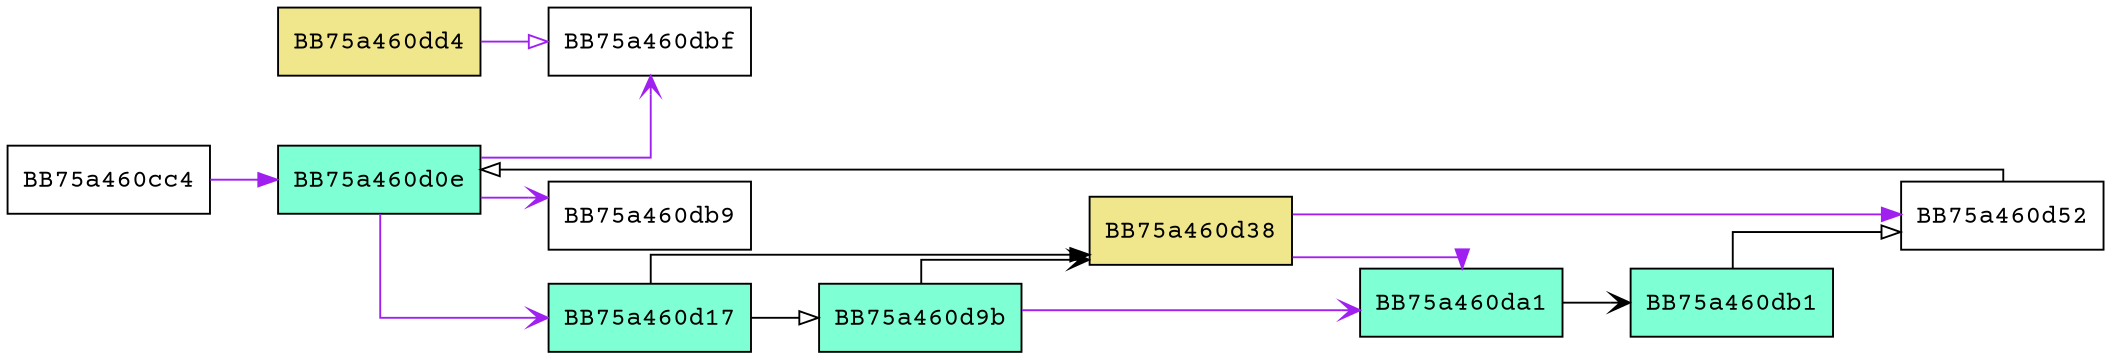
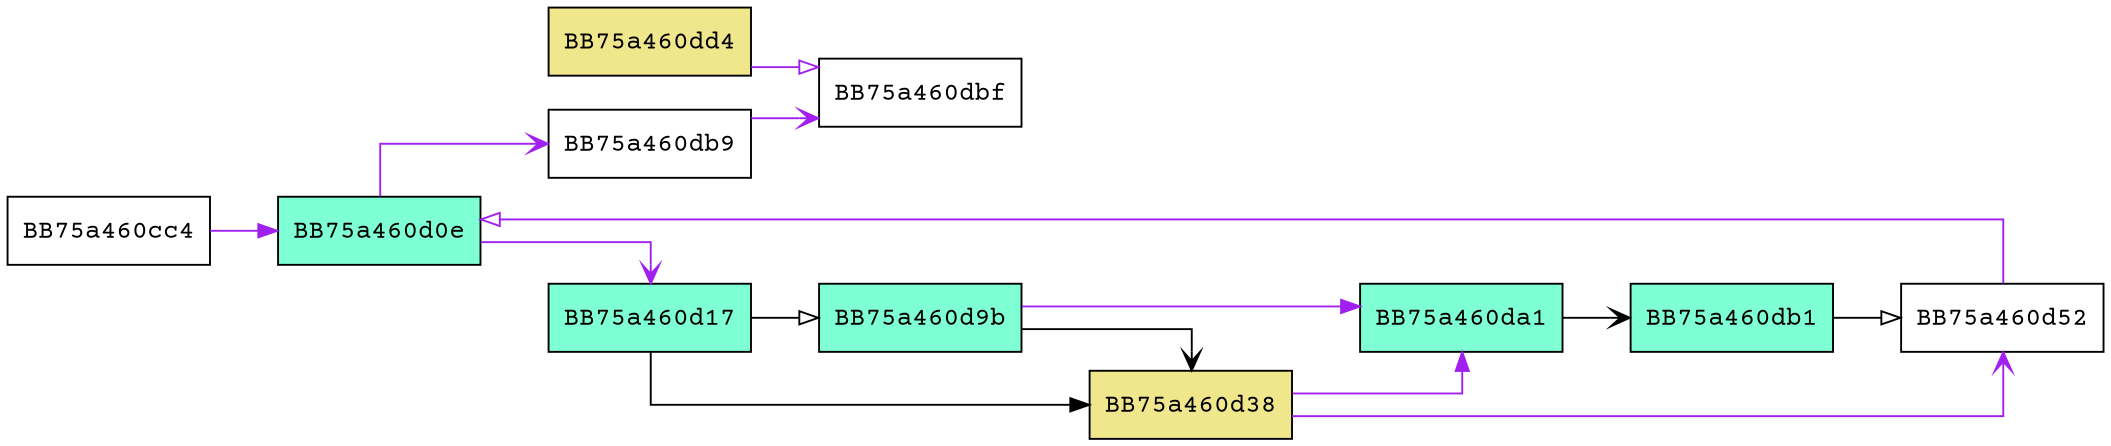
(597, 158) -> (775, 118)
(1257, 170) -> (1284, 219)
(1587, 214) -> (1670, 416)
(1182, 310) -> (1182, 306)
